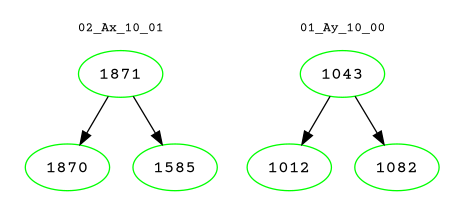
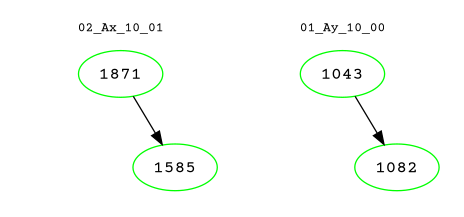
(67, 167) -> none
(289, 167) -> none
